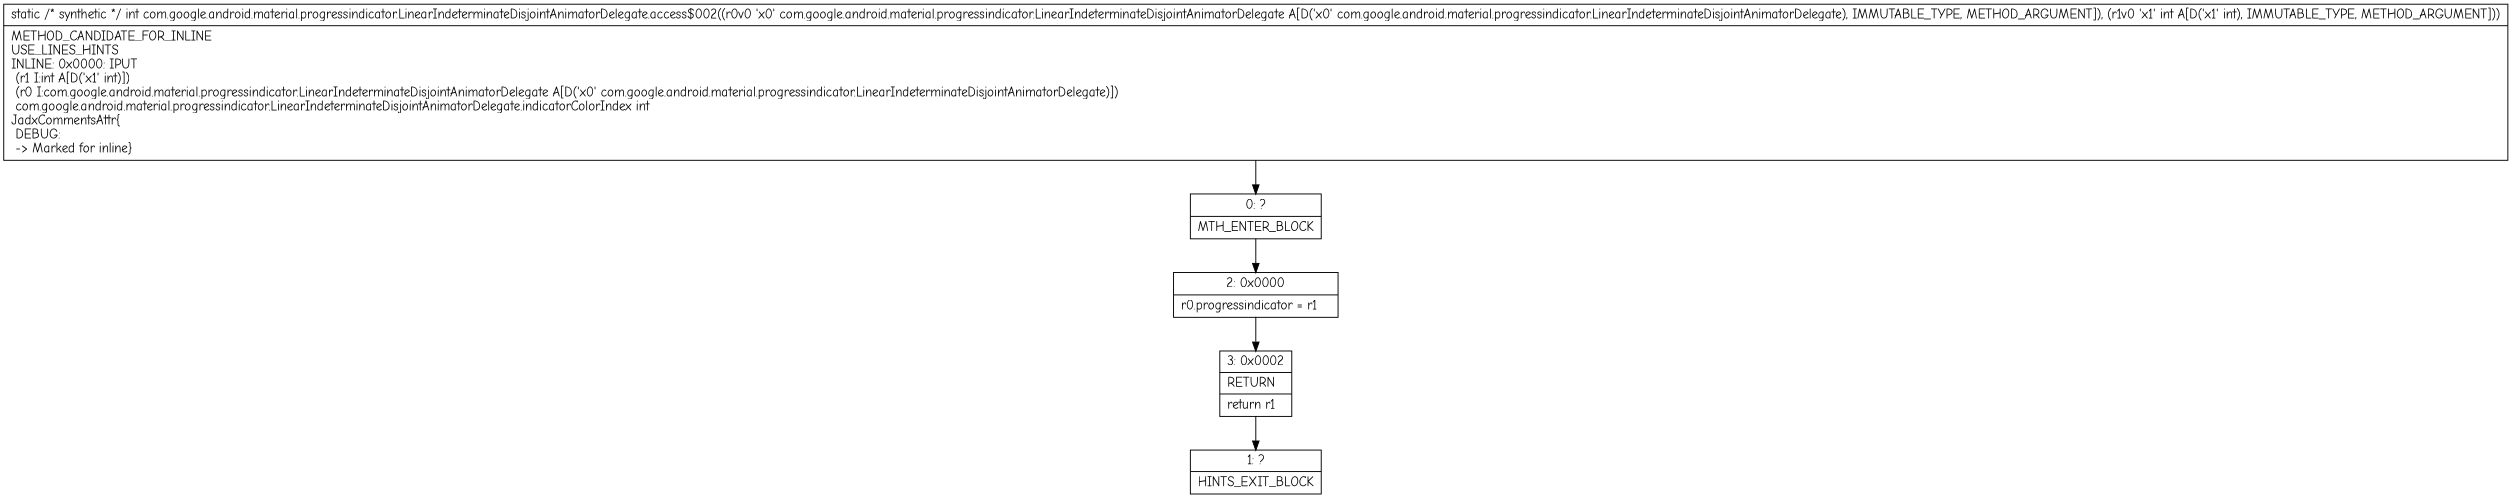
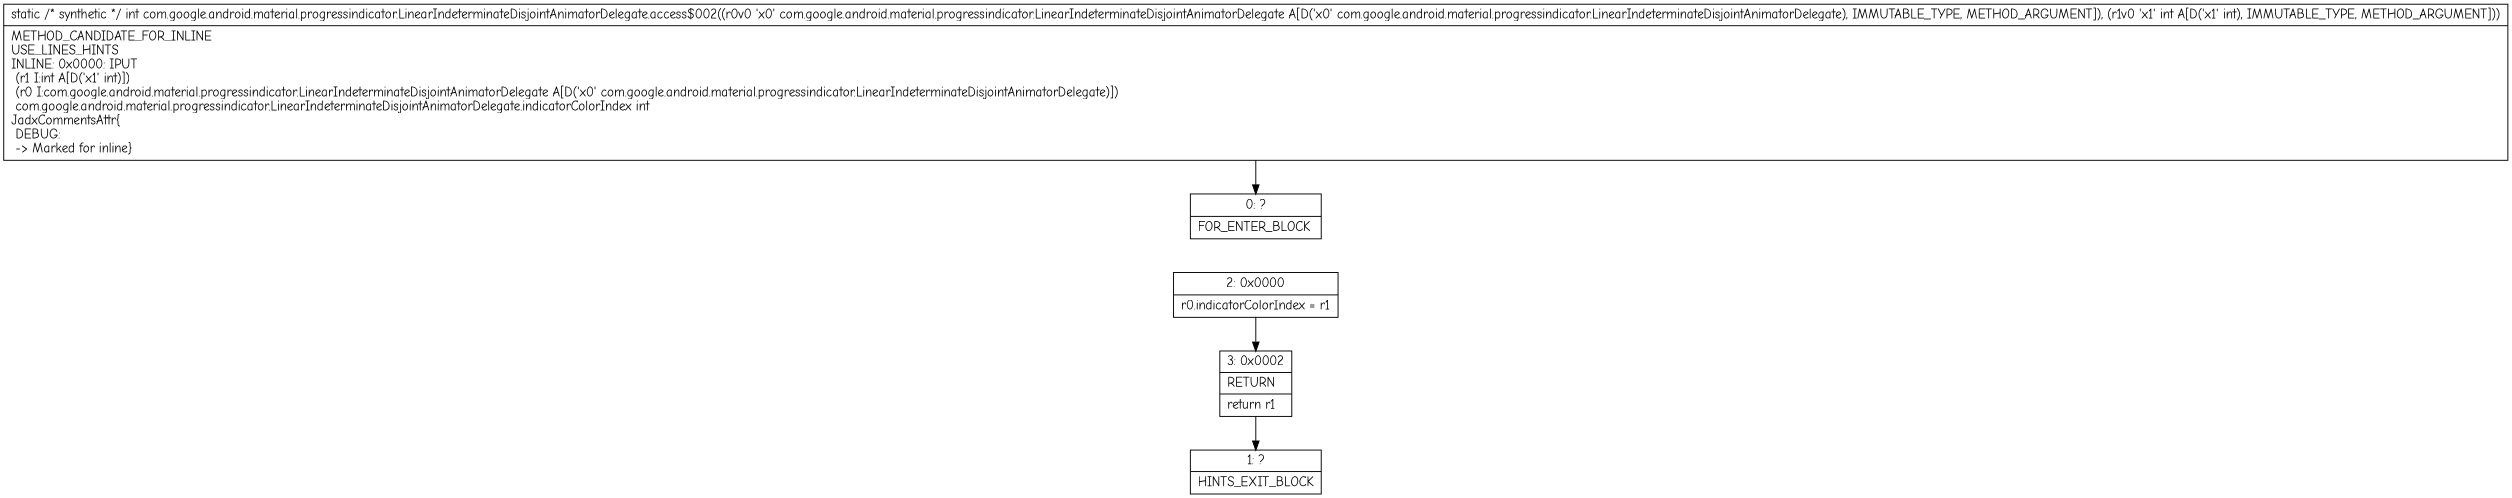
(1256, 227) -> (1254, 227)
(1256, 251) -> none
(1249, 306) -> (1256, 306)
